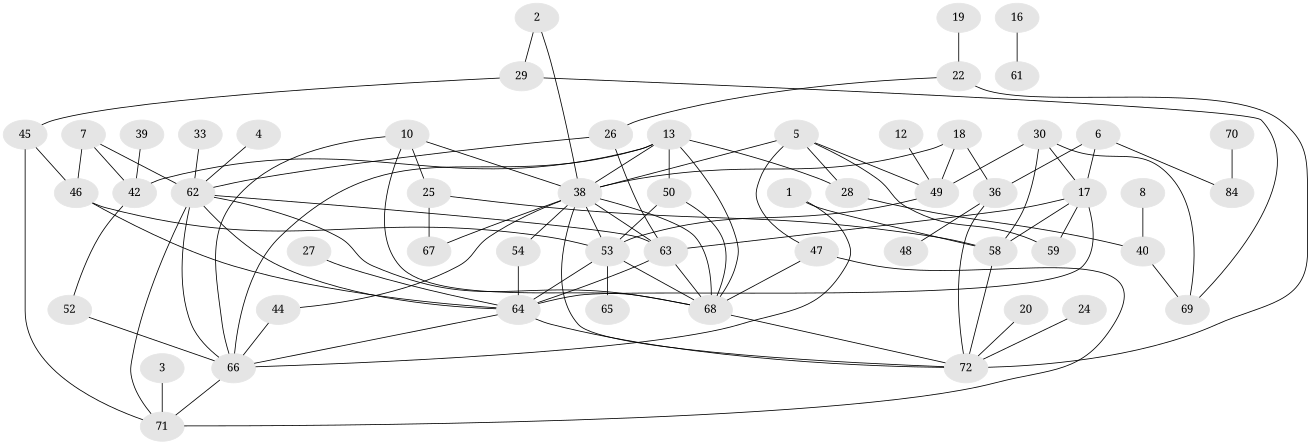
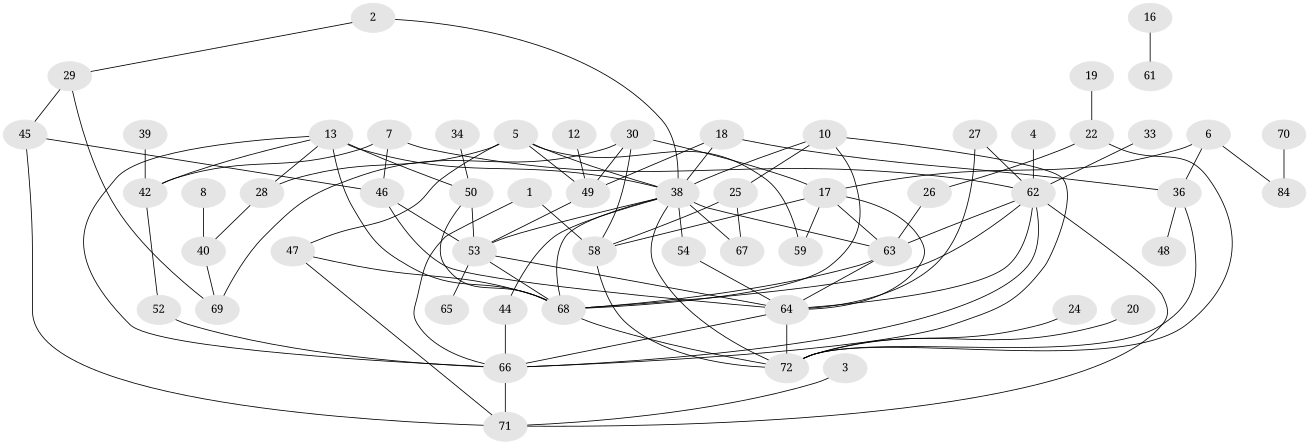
none -> (457, 135)
(410, 157) -> (1004, 164)
